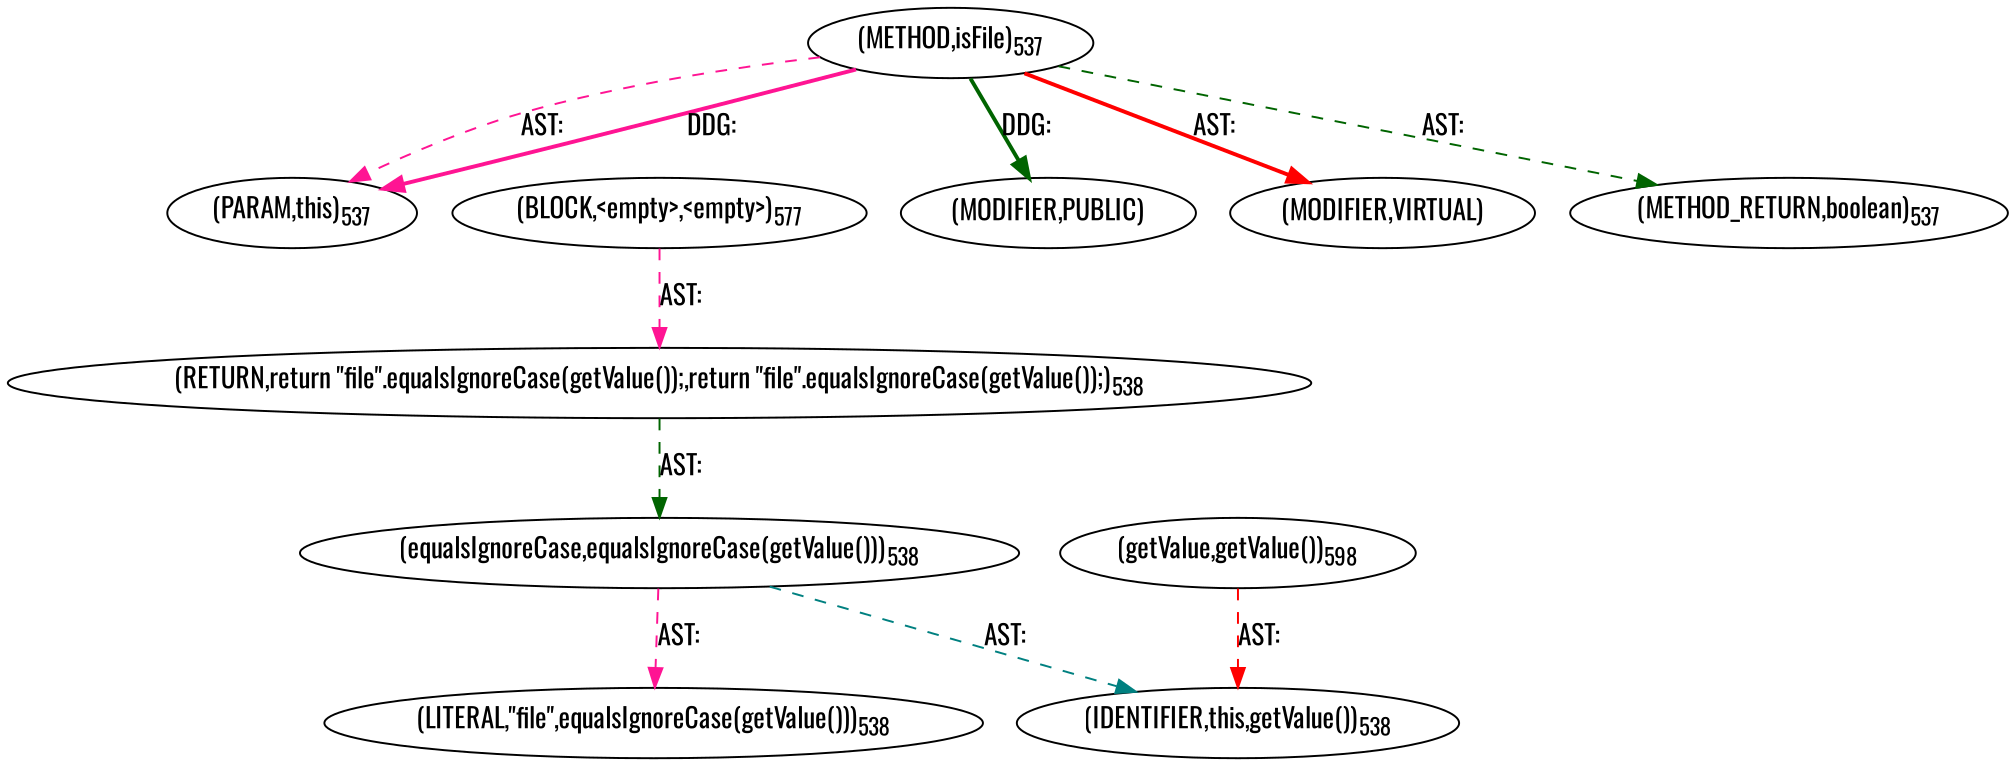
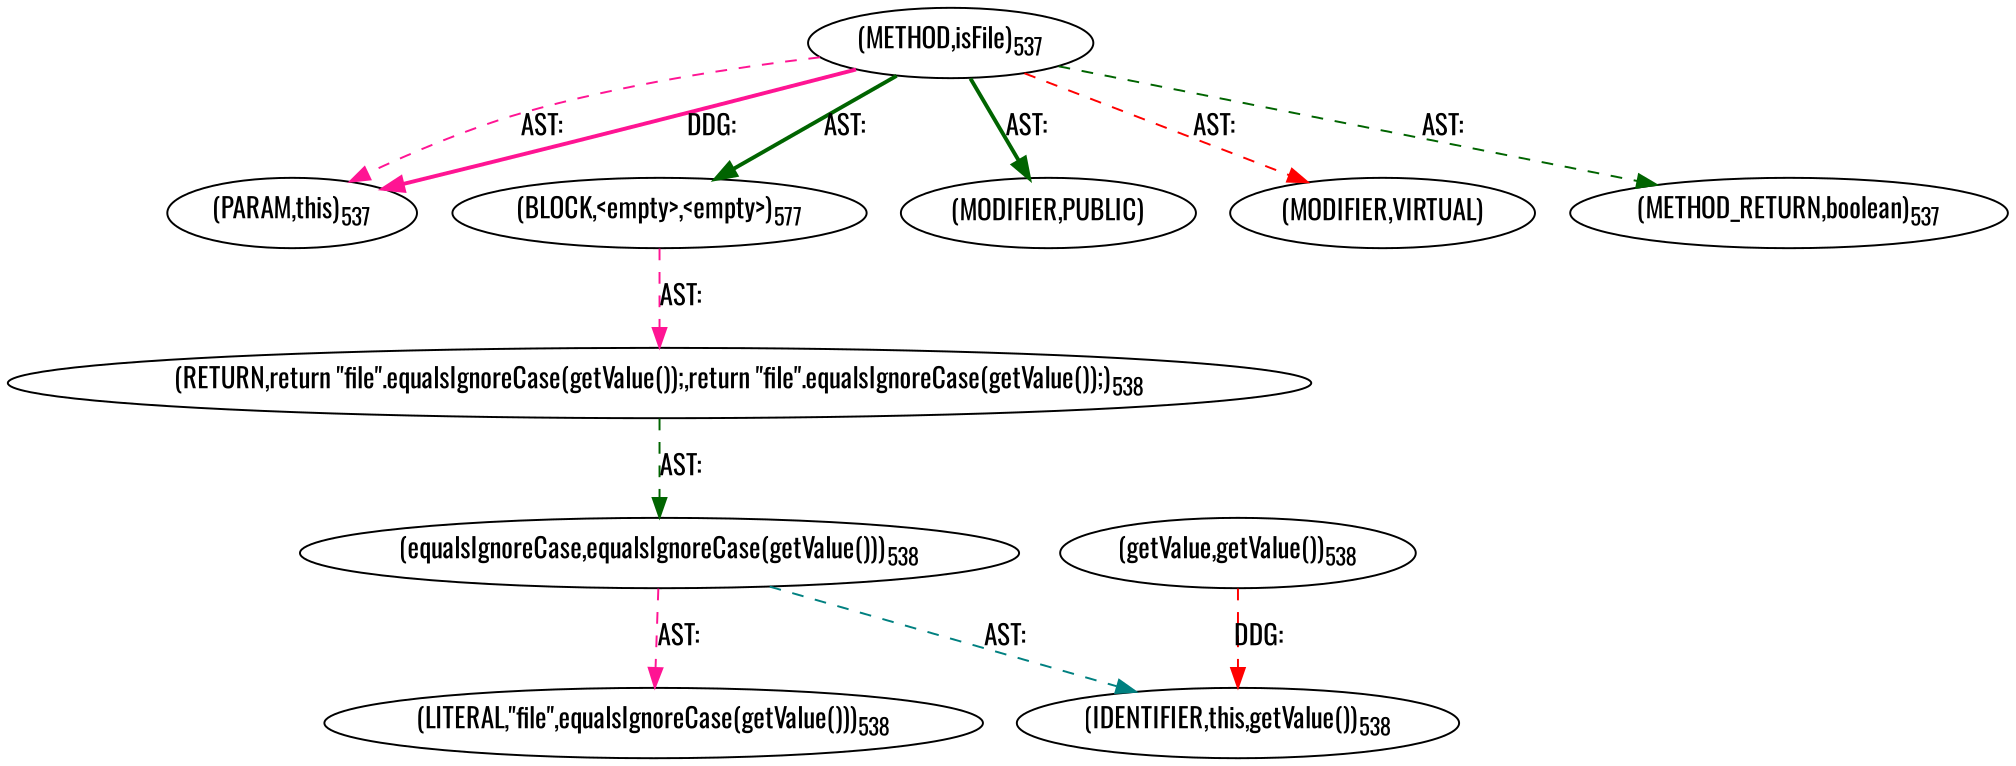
none -> (815, 122)
(1157, 124) -> (1157, 124)
(1030, 128) -> (1030, 128)
(1342, 550) -> (1342, 550)
(1262, 638) -> (1262, 638)
